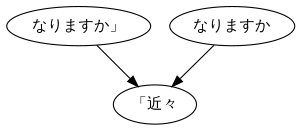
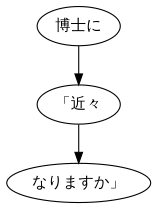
(232, 26) -> (79, 26)
(113, 62) -> (79, 138)
